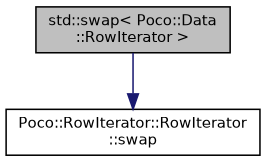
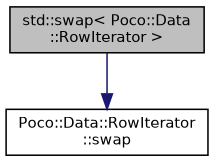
(133, 132) -> (107, 132)
